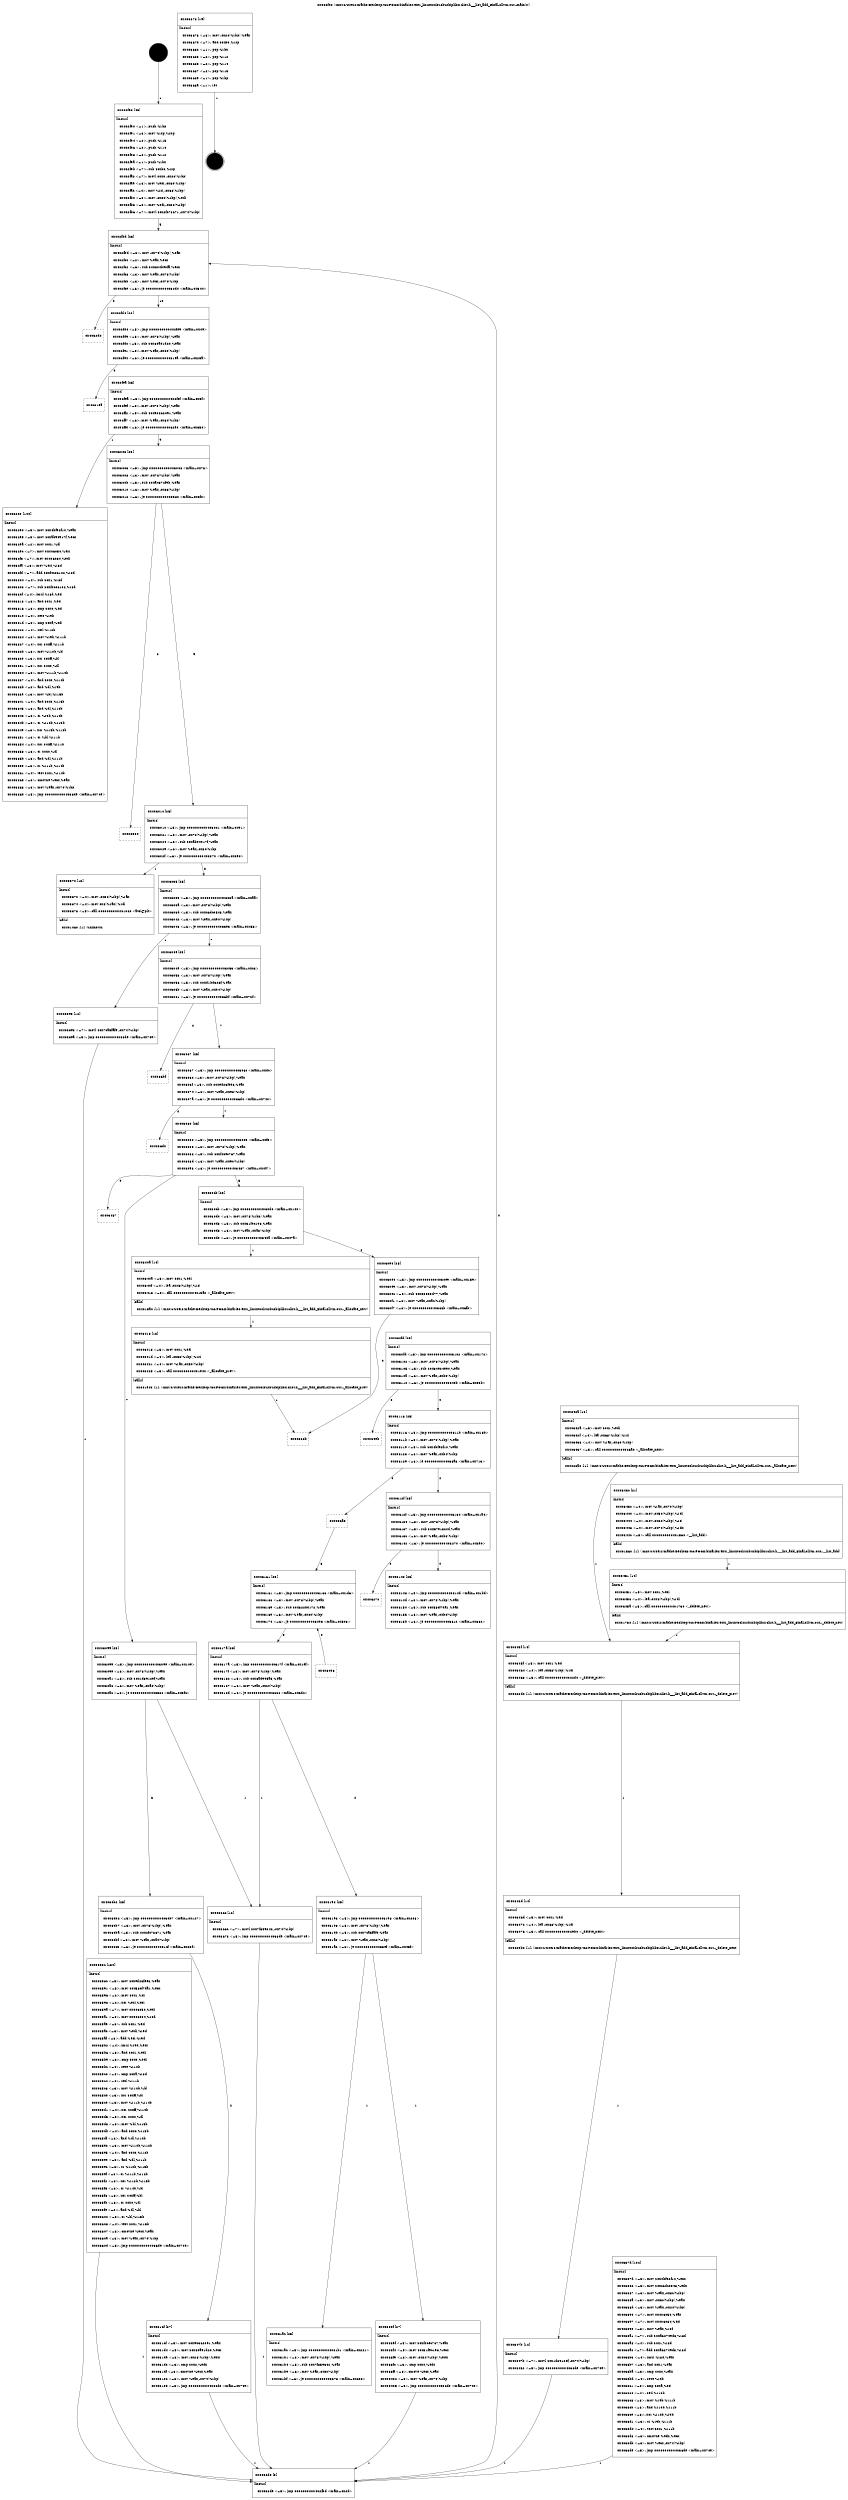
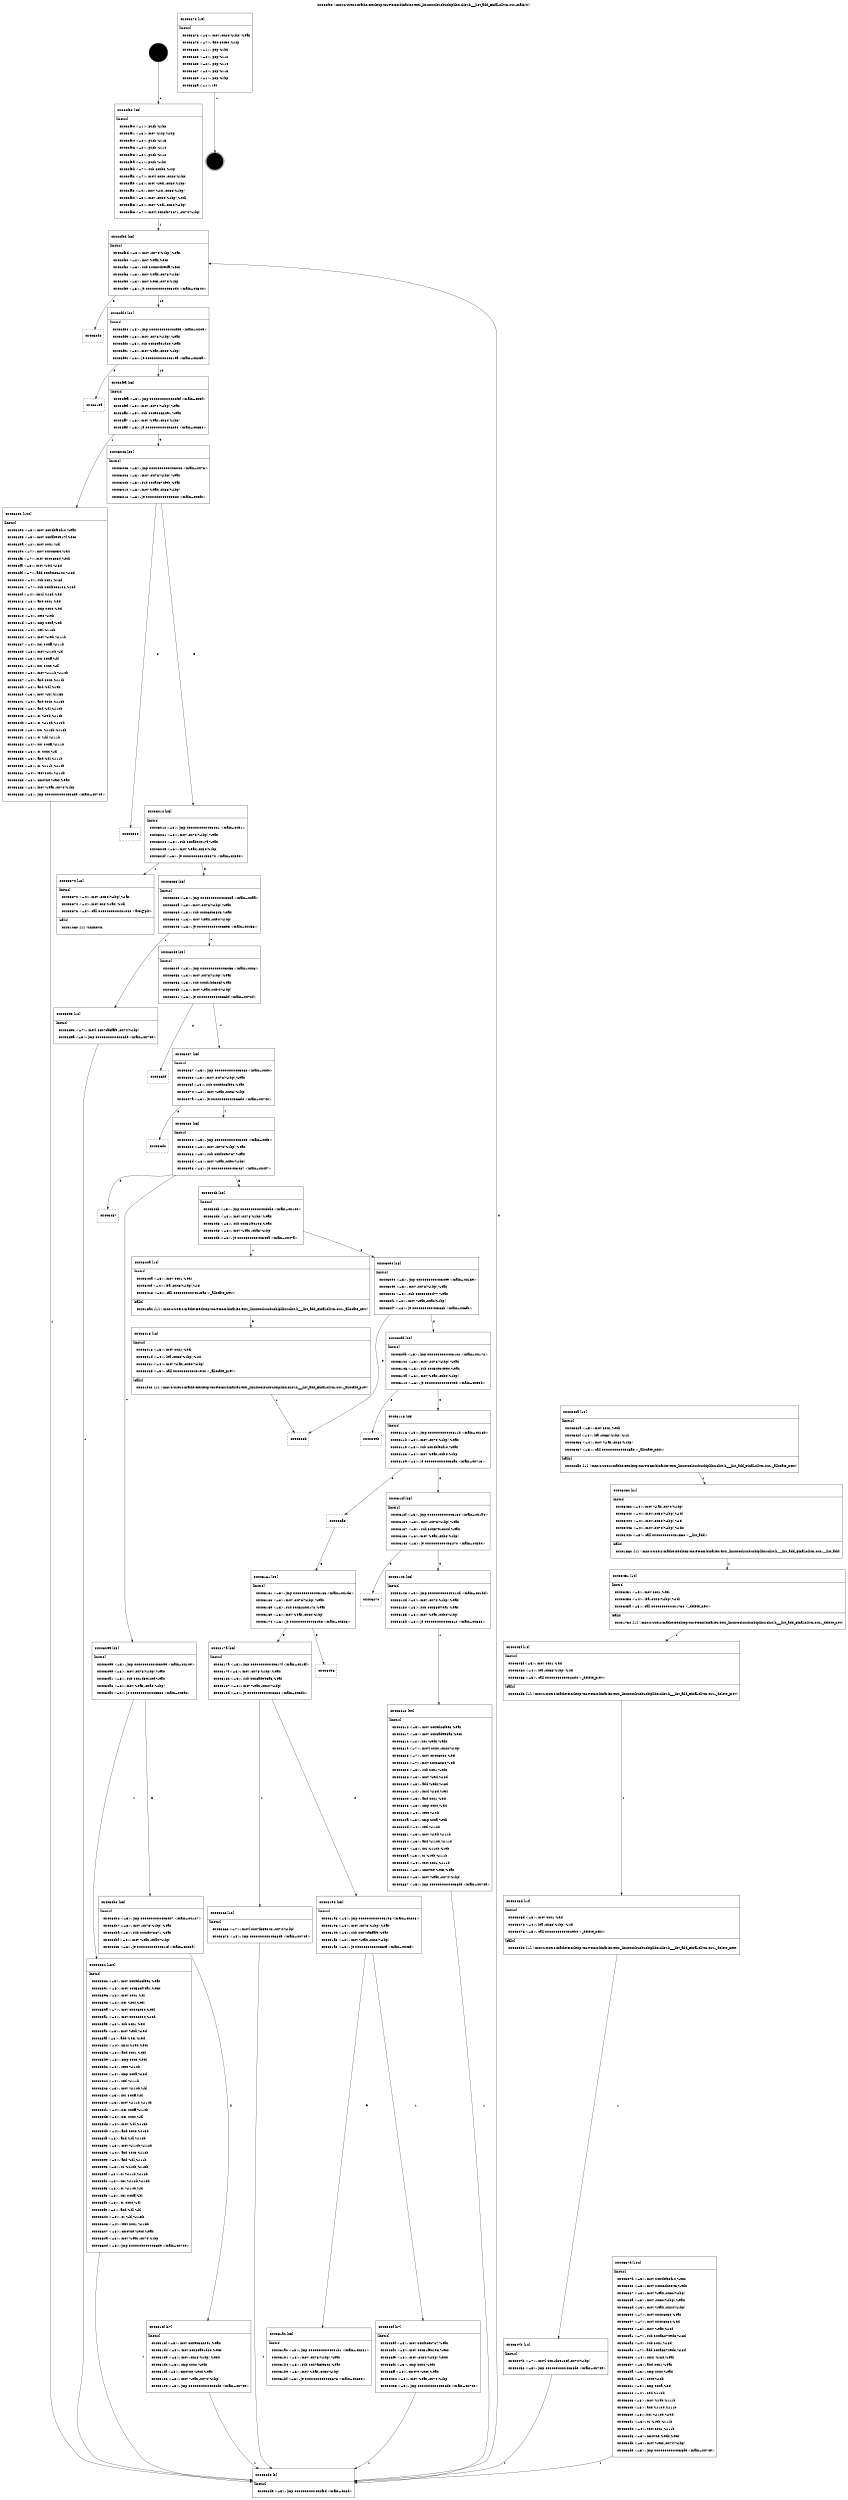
(160, 225) -> (160, 225)
none -> (158, 370)
(252, 1322) -> (252, 1322)
none -> (432, 1322)
(594, 1554) -> (701, 1478)
(322, 1647) -> (318, 1645)
none -> (50, 1720)
none -> (440, 1798)
(204, 1802) -> (101, 1826)
(367, 2106) -> (367, 2106)
